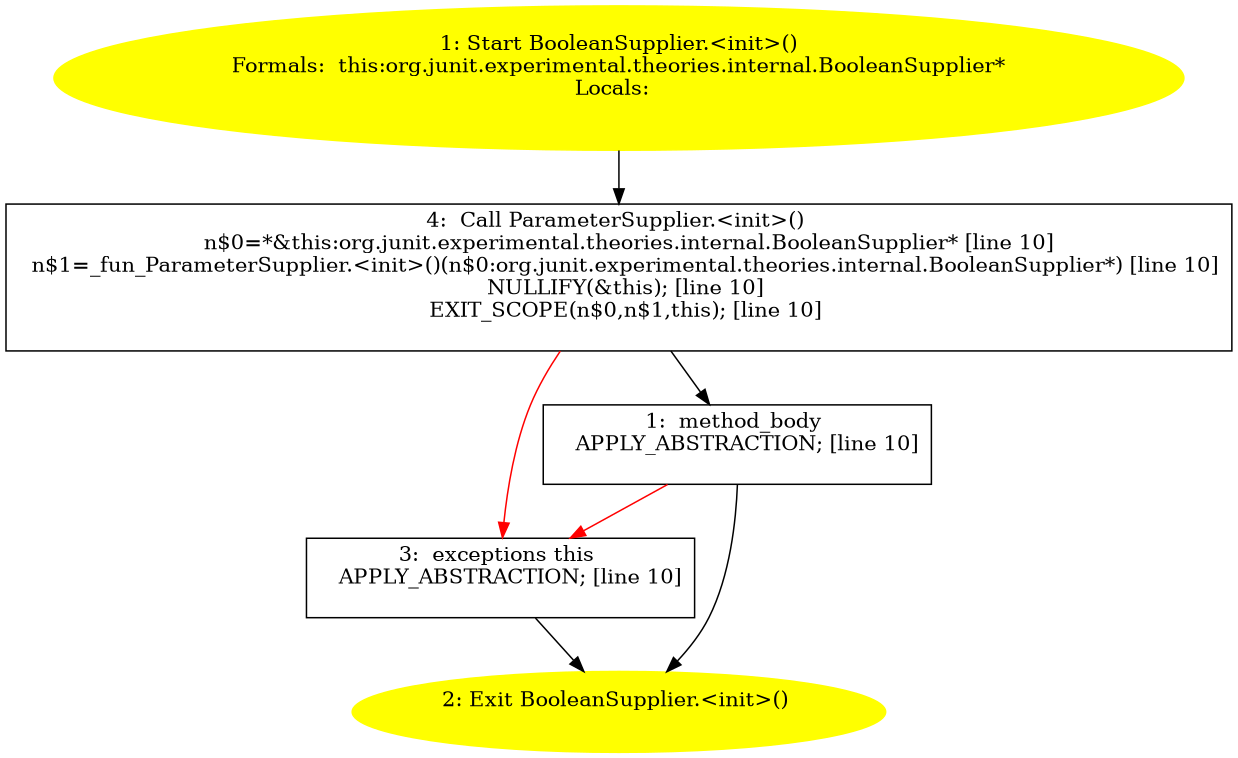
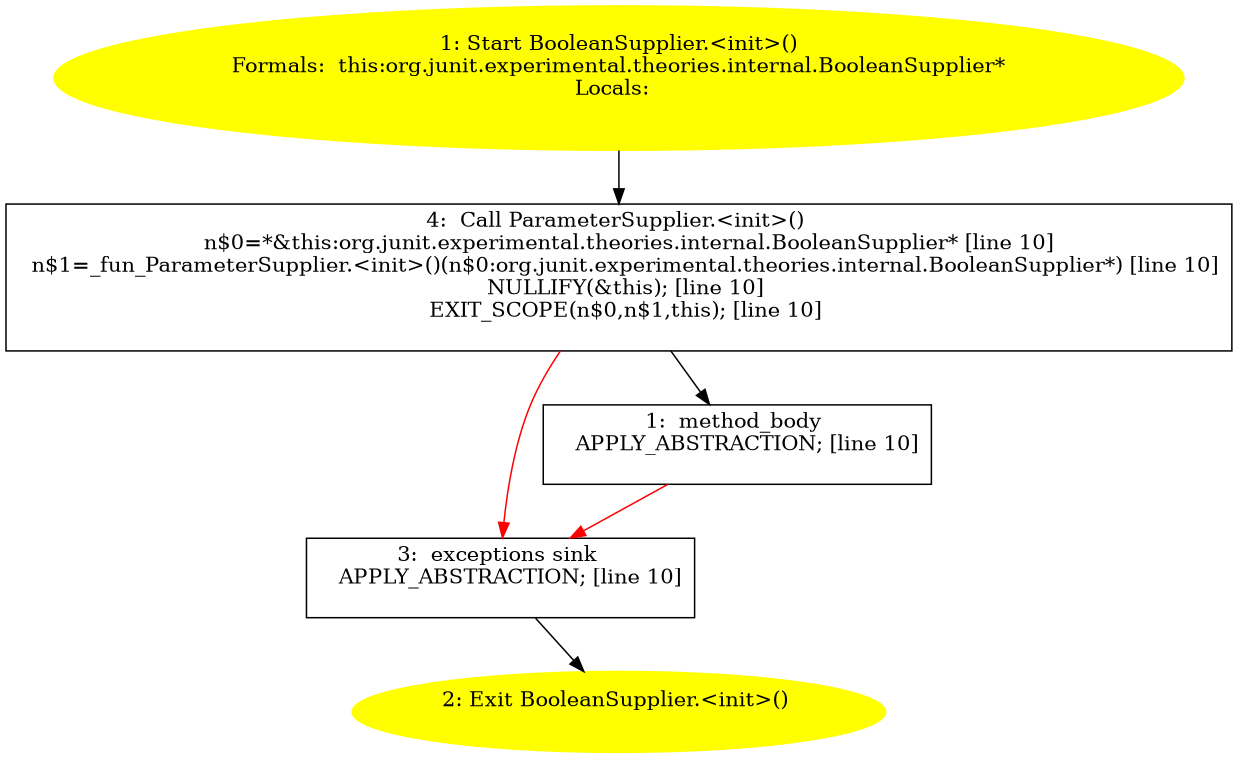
(501, 578) -> (501, 578)
(724, 579) -> none
